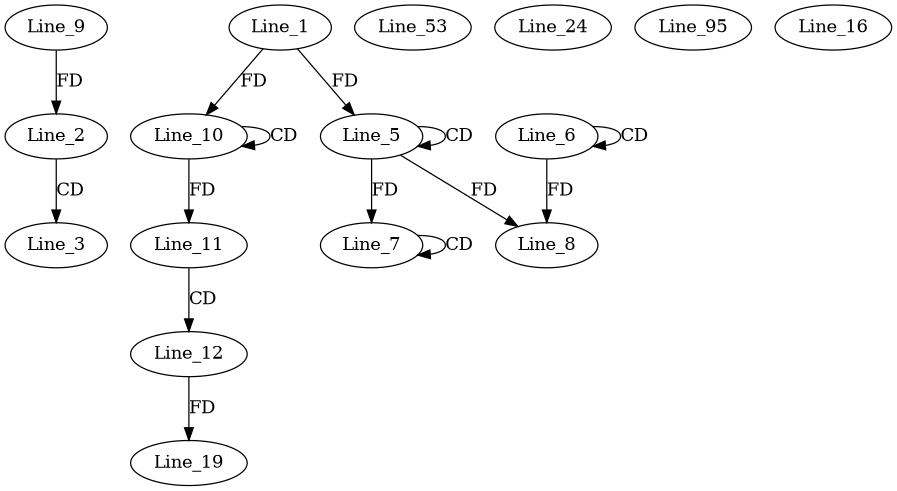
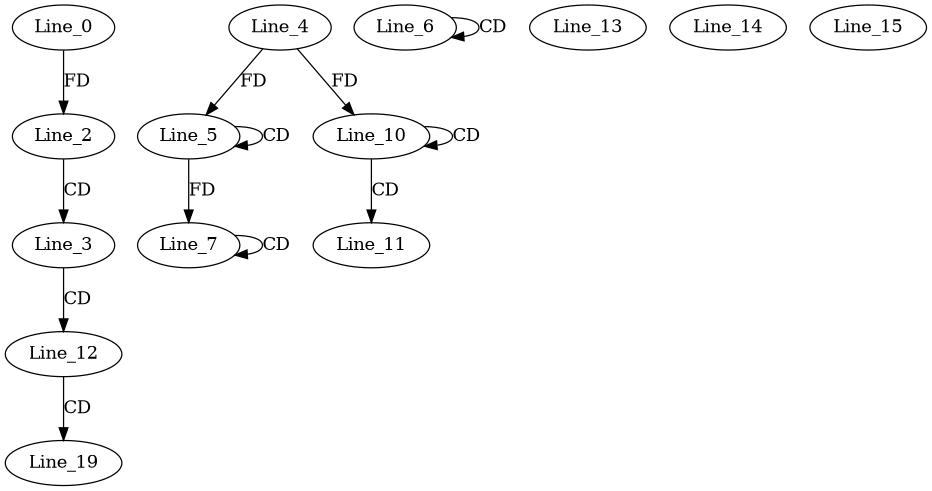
(56, 28) -> (64, 28)
(280, 28) -> (280, 28)
(413, 28) -> (588, 28)
(553, 28) -> (728, 28)
(693, 28) -> (868, 28)
(833, 28) -> none
(203, 191) -> (385, 191)
(547, 245) -> none
(189, 293) -> (64, 293)
(203, 409) -> (77, 409)
